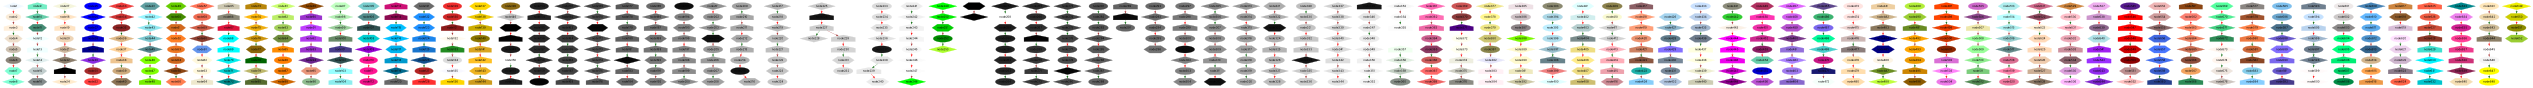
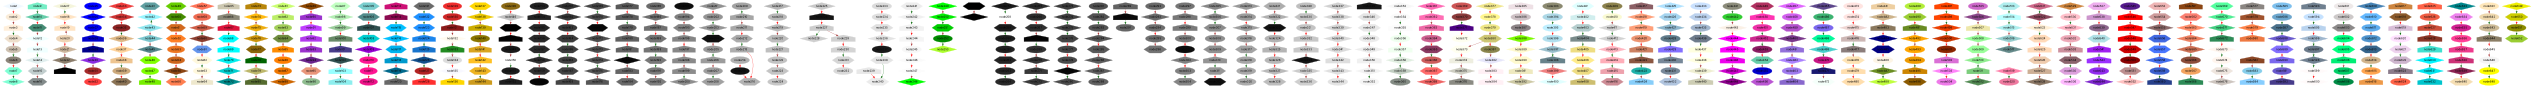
none -> (1670, 6)
(149, 21) -> (151, 23)
(1641, 21) -> (1641, 21)
(2430, 21) -> (2430, 21)
(64, 32) -> (66, 34)
none -> (2400, 32)
(2430, 32) -> (2430, 32)
none -> (1400, 39)
(1462, 43) -> (1477, 44)
(2252, 49) -> none
(741, 53) -> (753, 63)
(2009, 60) -> none
(150, 65) -> none
(202, 65) -> (202, 65)
(876, 65) -> (884, 70)
none -> (1762, 65)
none -> (2430, 65)
(65, 82) -> none
